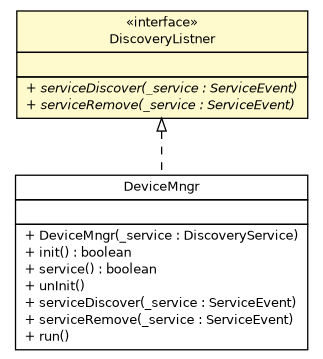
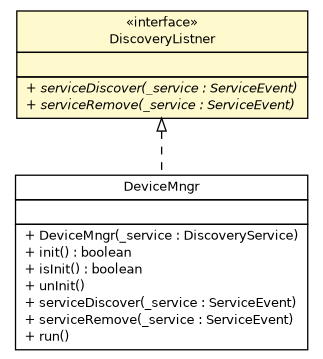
(91, 270) -> (83, 270)
